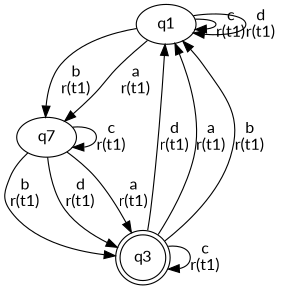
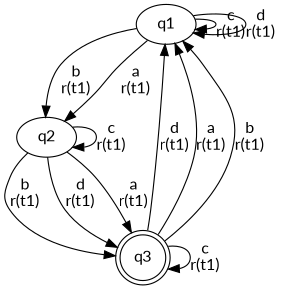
(47, 137) -> (47, 137)
